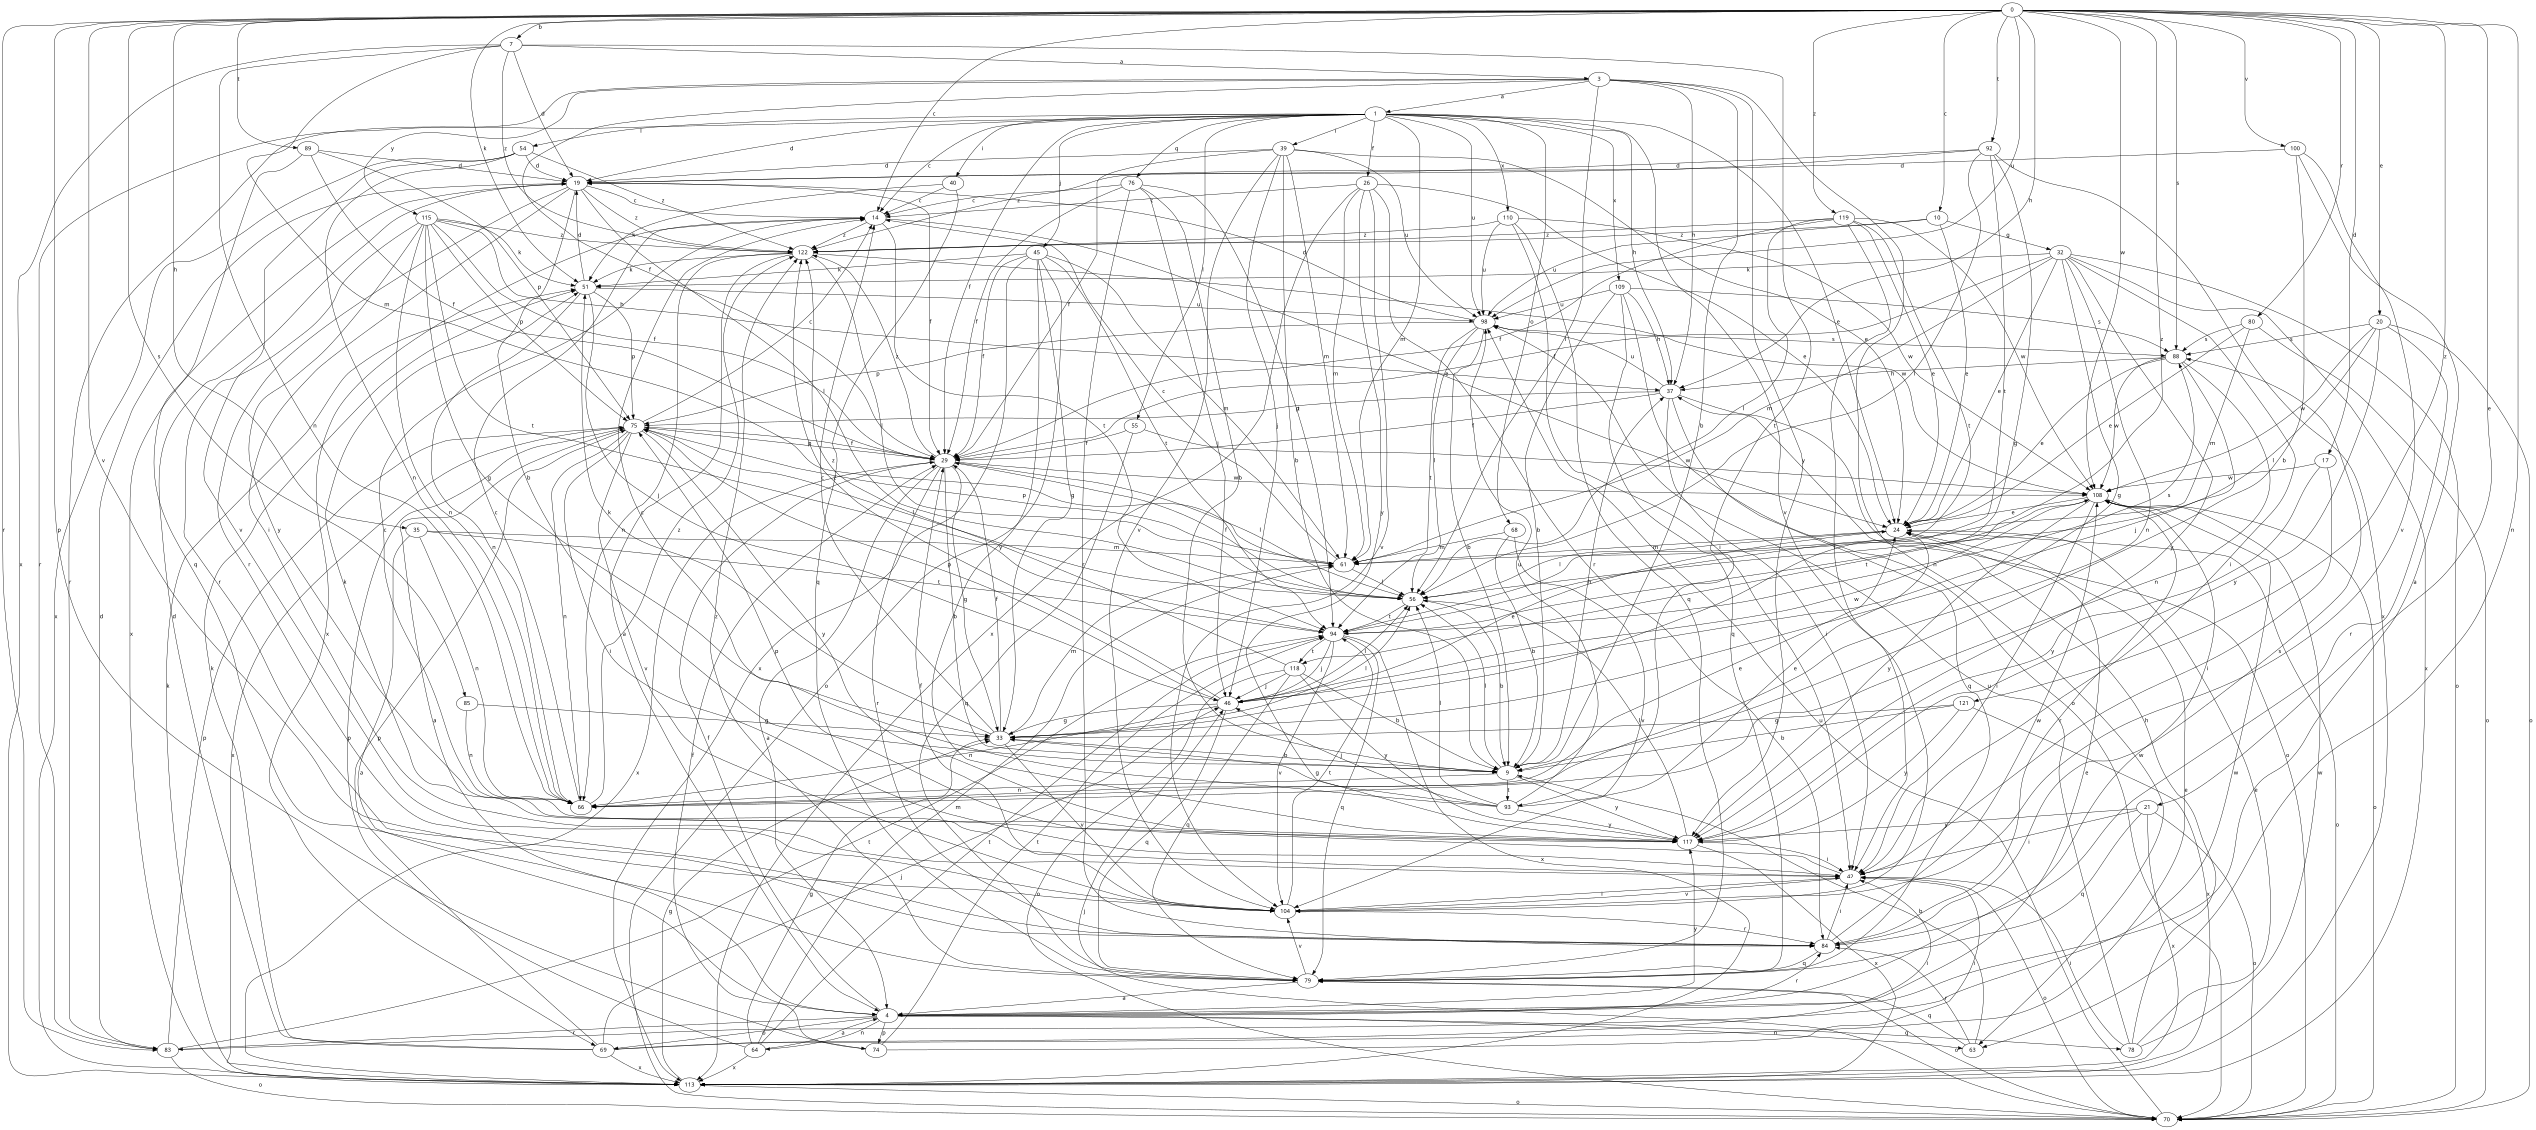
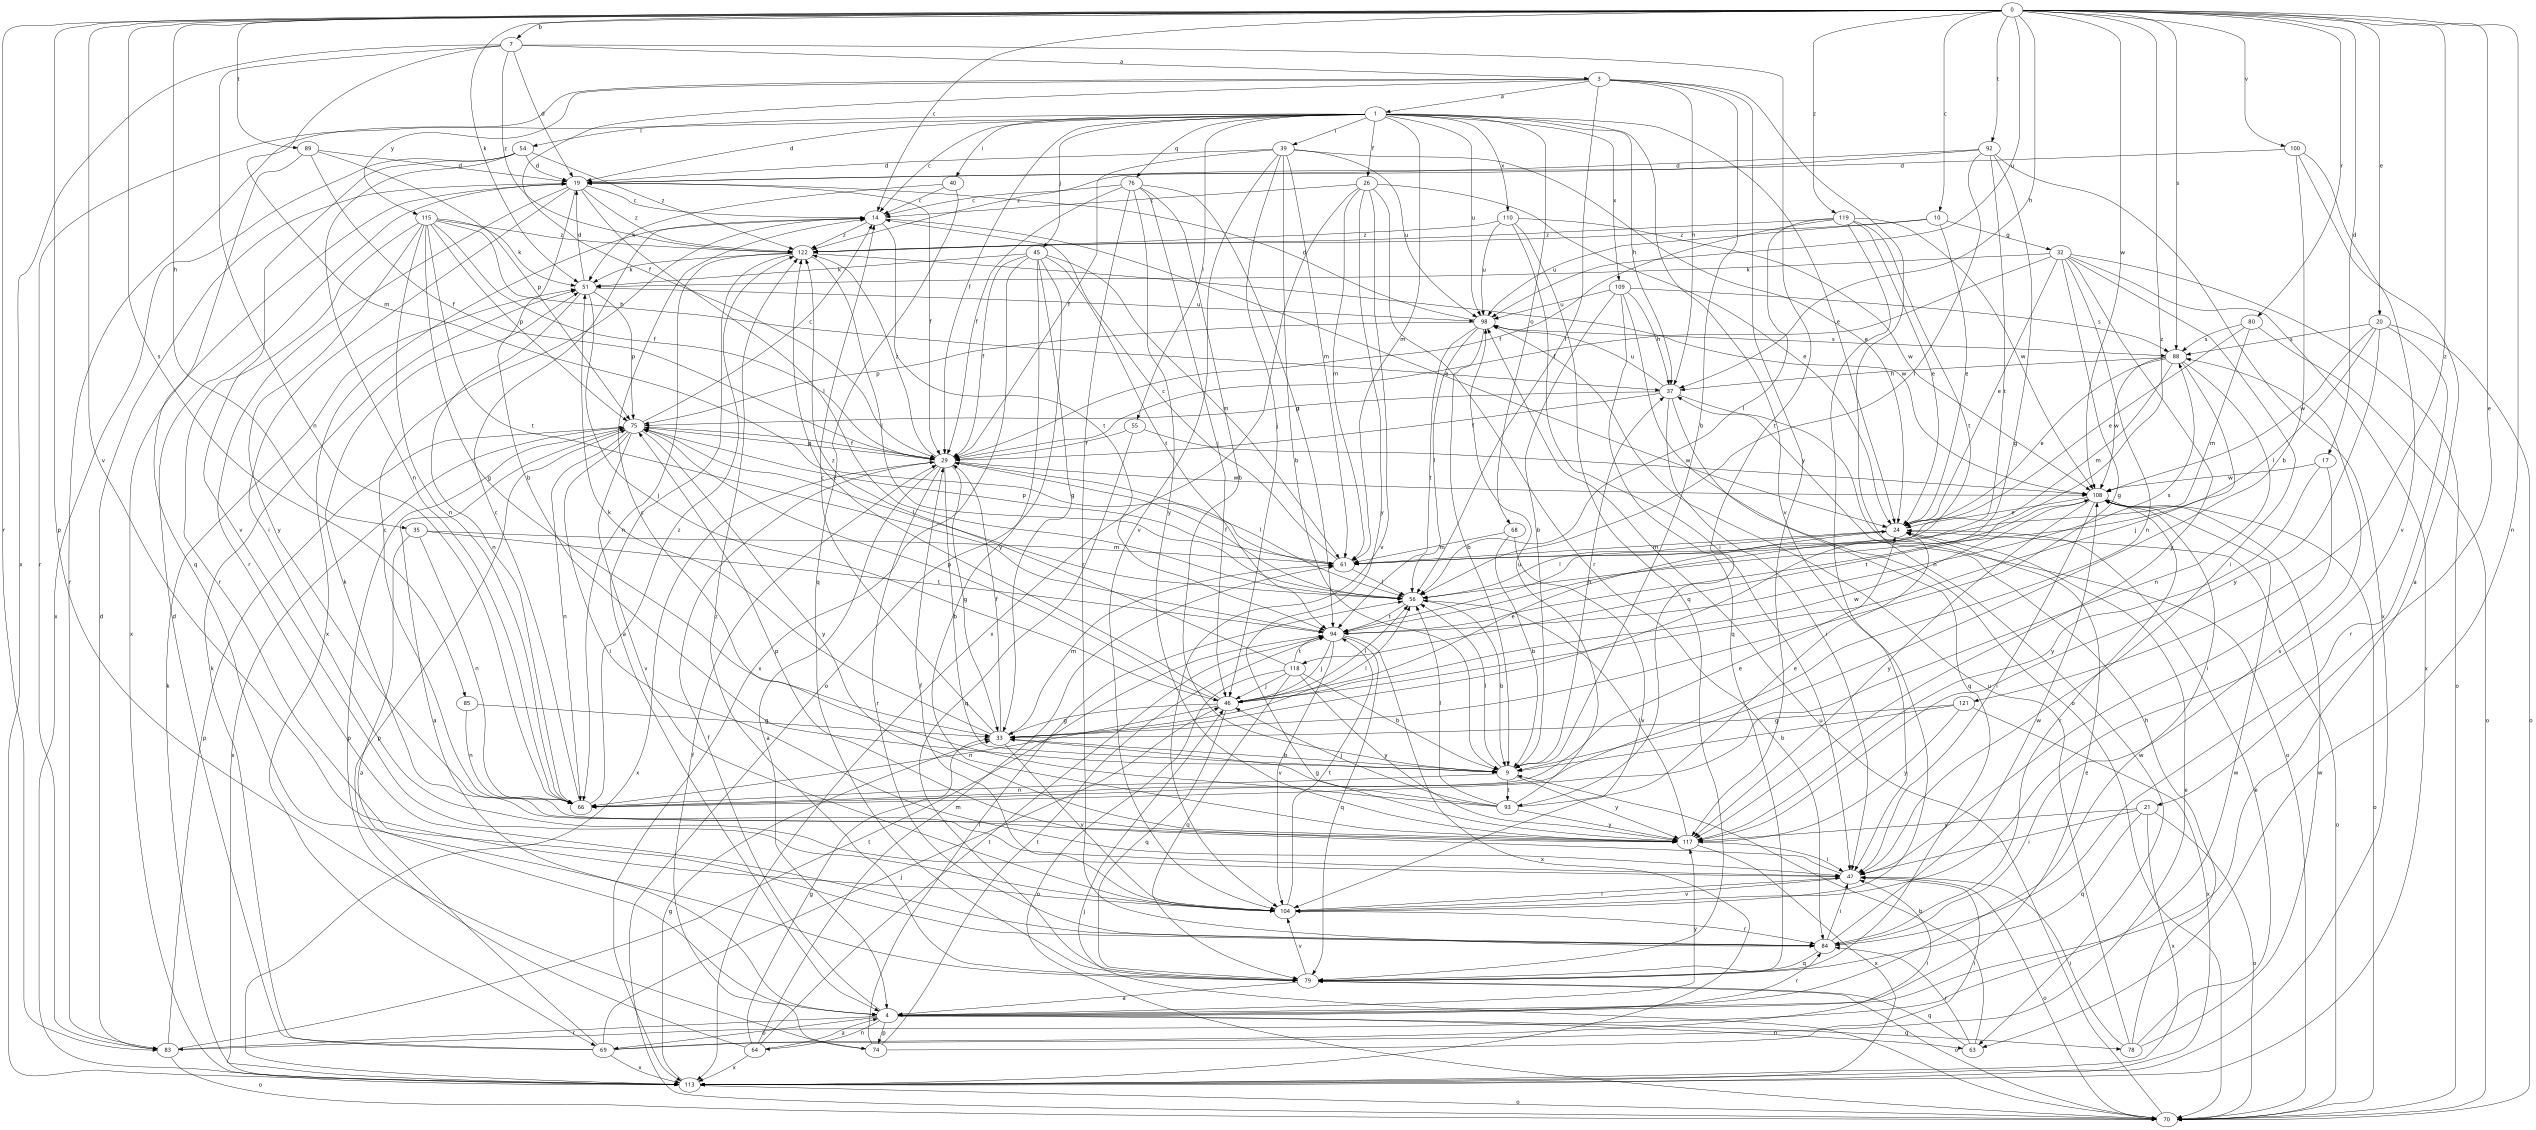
(1717, 437) -> (1970, 519)
(1313, 648) -> (1299, 649)
none -> (1165, 655)
none -> (1056, 730)
